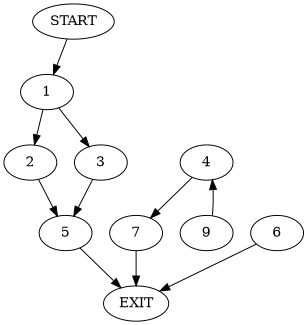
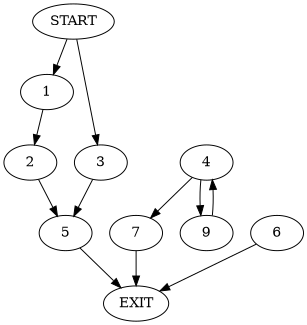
(71, 123) -> (86, 87)
none -> (200, 193)
